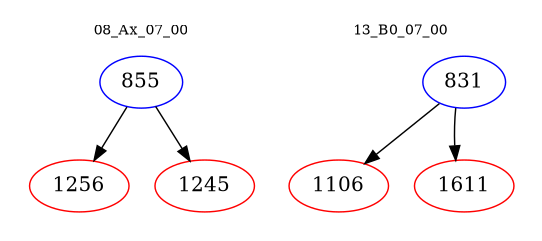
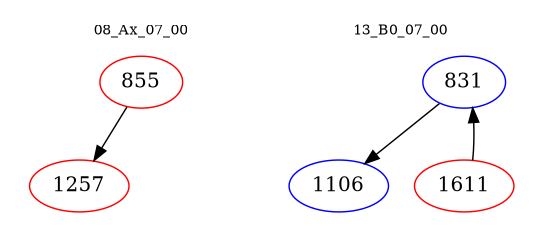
(141, 82) -> (141, 82)
(455, 127) -> (474, 142)
(79, 186) -> (79, 186)
(205, 186) -> none
(339, 186) -> (339, 186)
